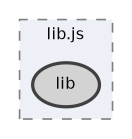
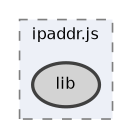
(66, 35) -> (66, 35)
